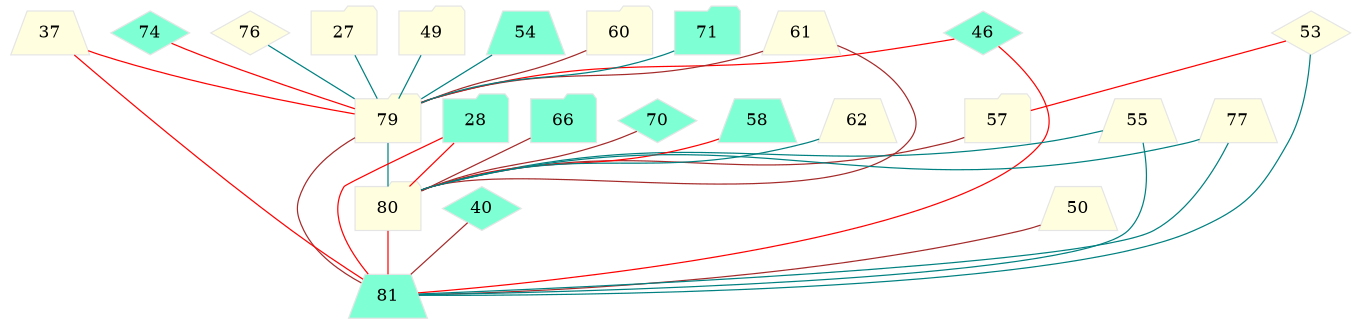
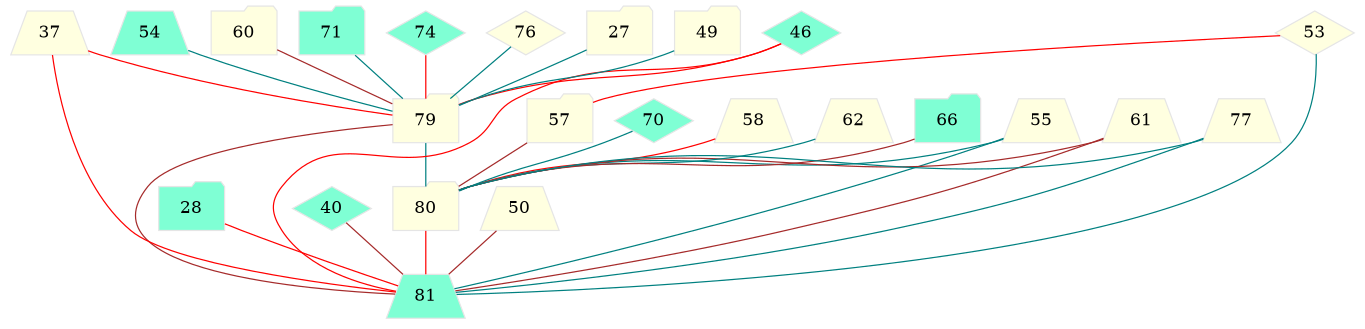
(592, 76) -> (783, 231)
(757, 121) -> (754, 121)
(579, 151) -> (550, 160)
(432, 165) -> none
